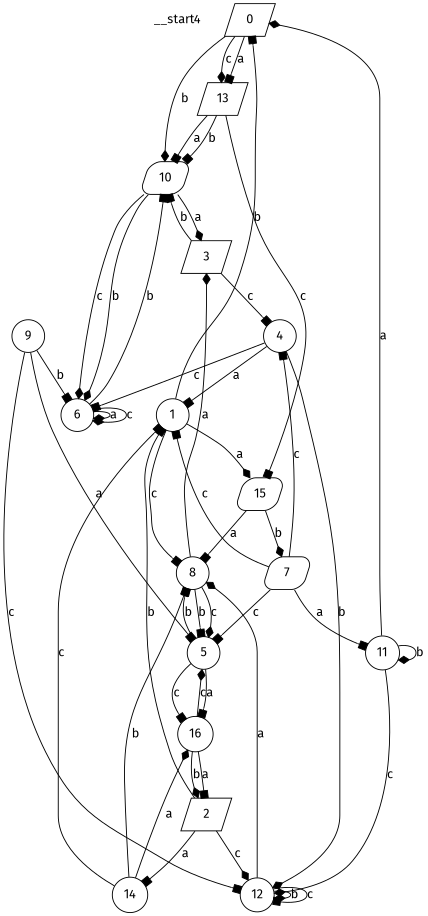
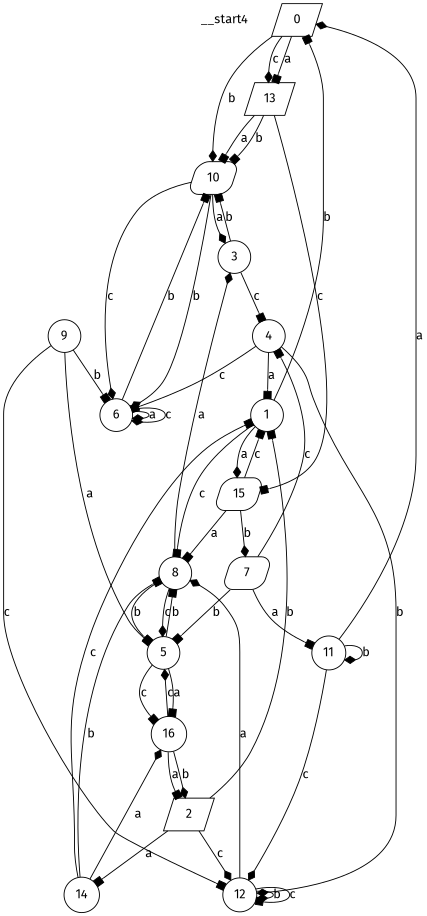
(206, 257) -> (234, 257)
(207, 516) -> (251, 459)
(256, 613) -> (217, 613)
